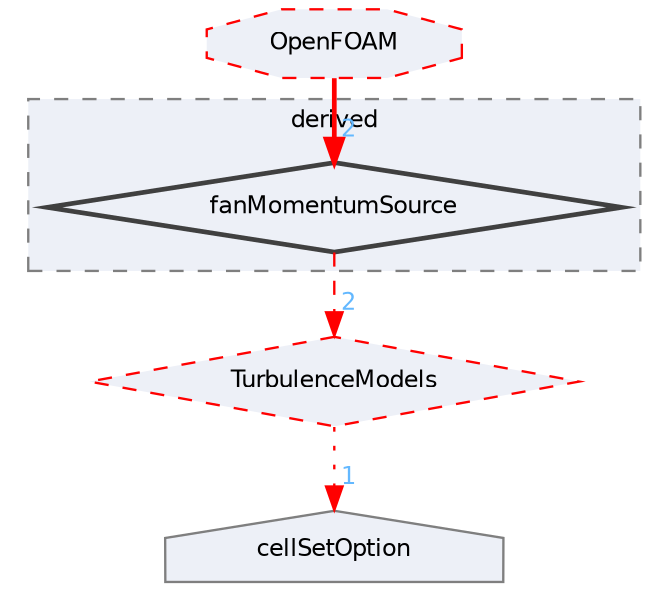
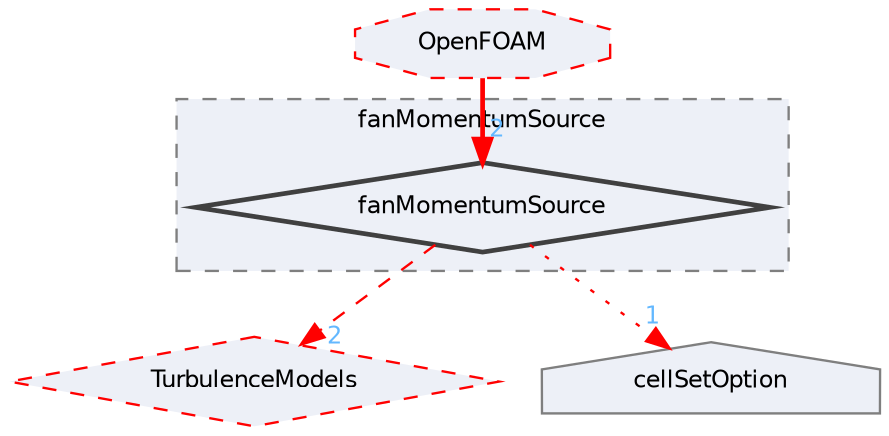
(334, 121) -> (483, 121)
(334, 457) -> (590, 289)
